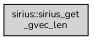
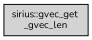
(46, 20) -> (46, 20)
